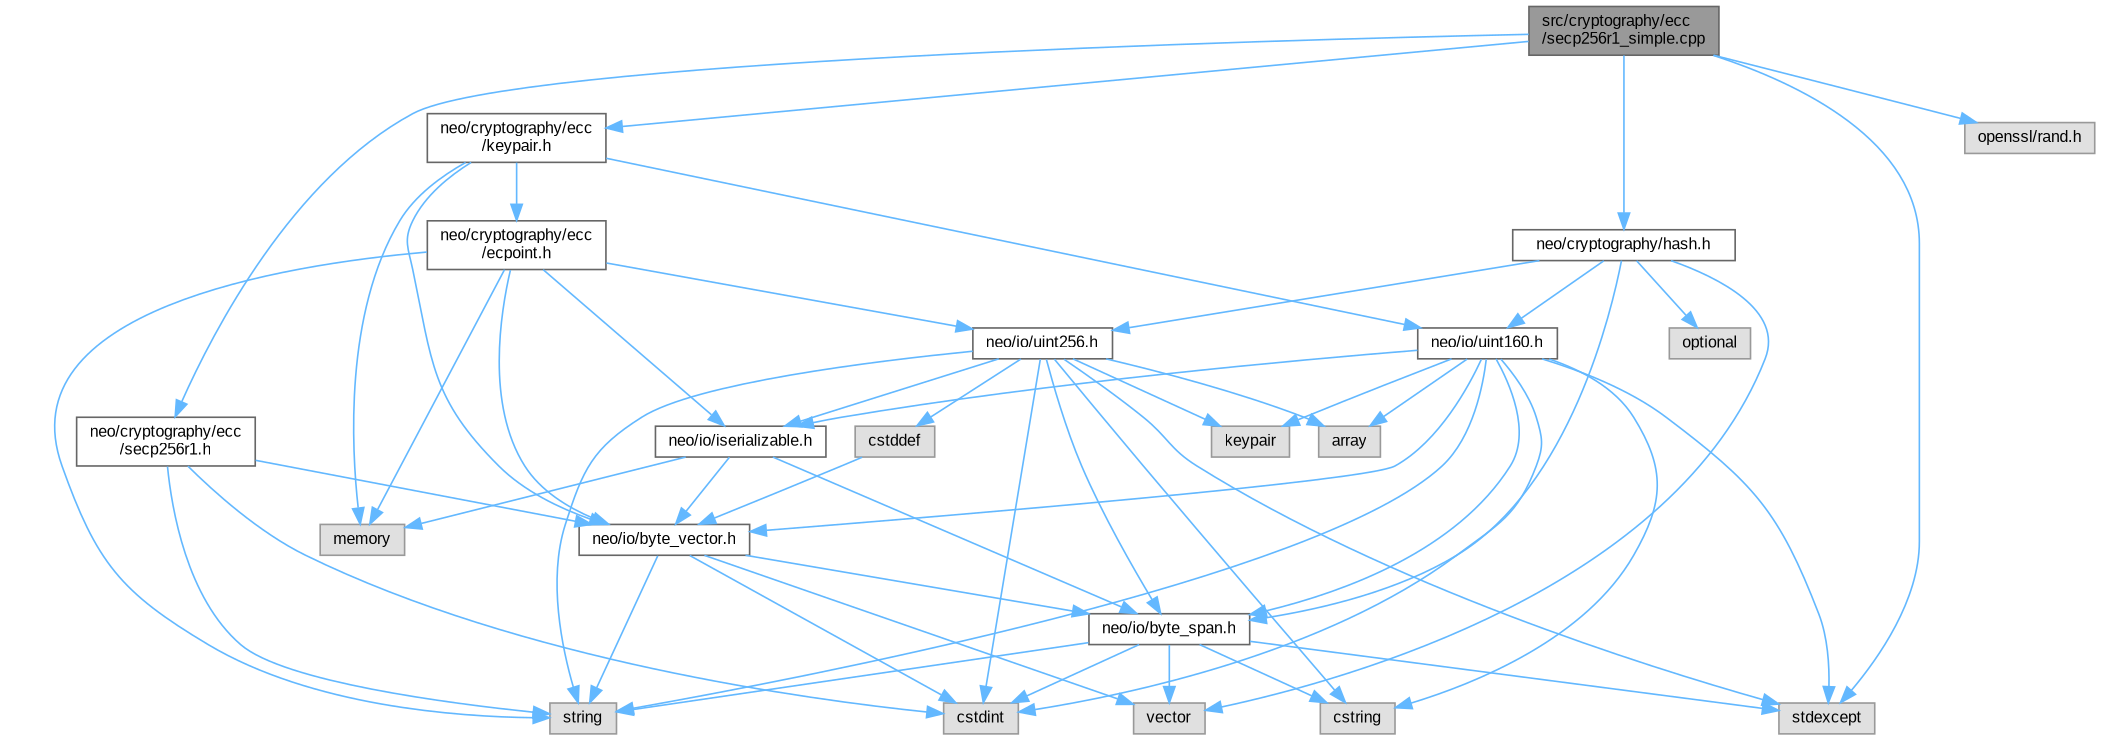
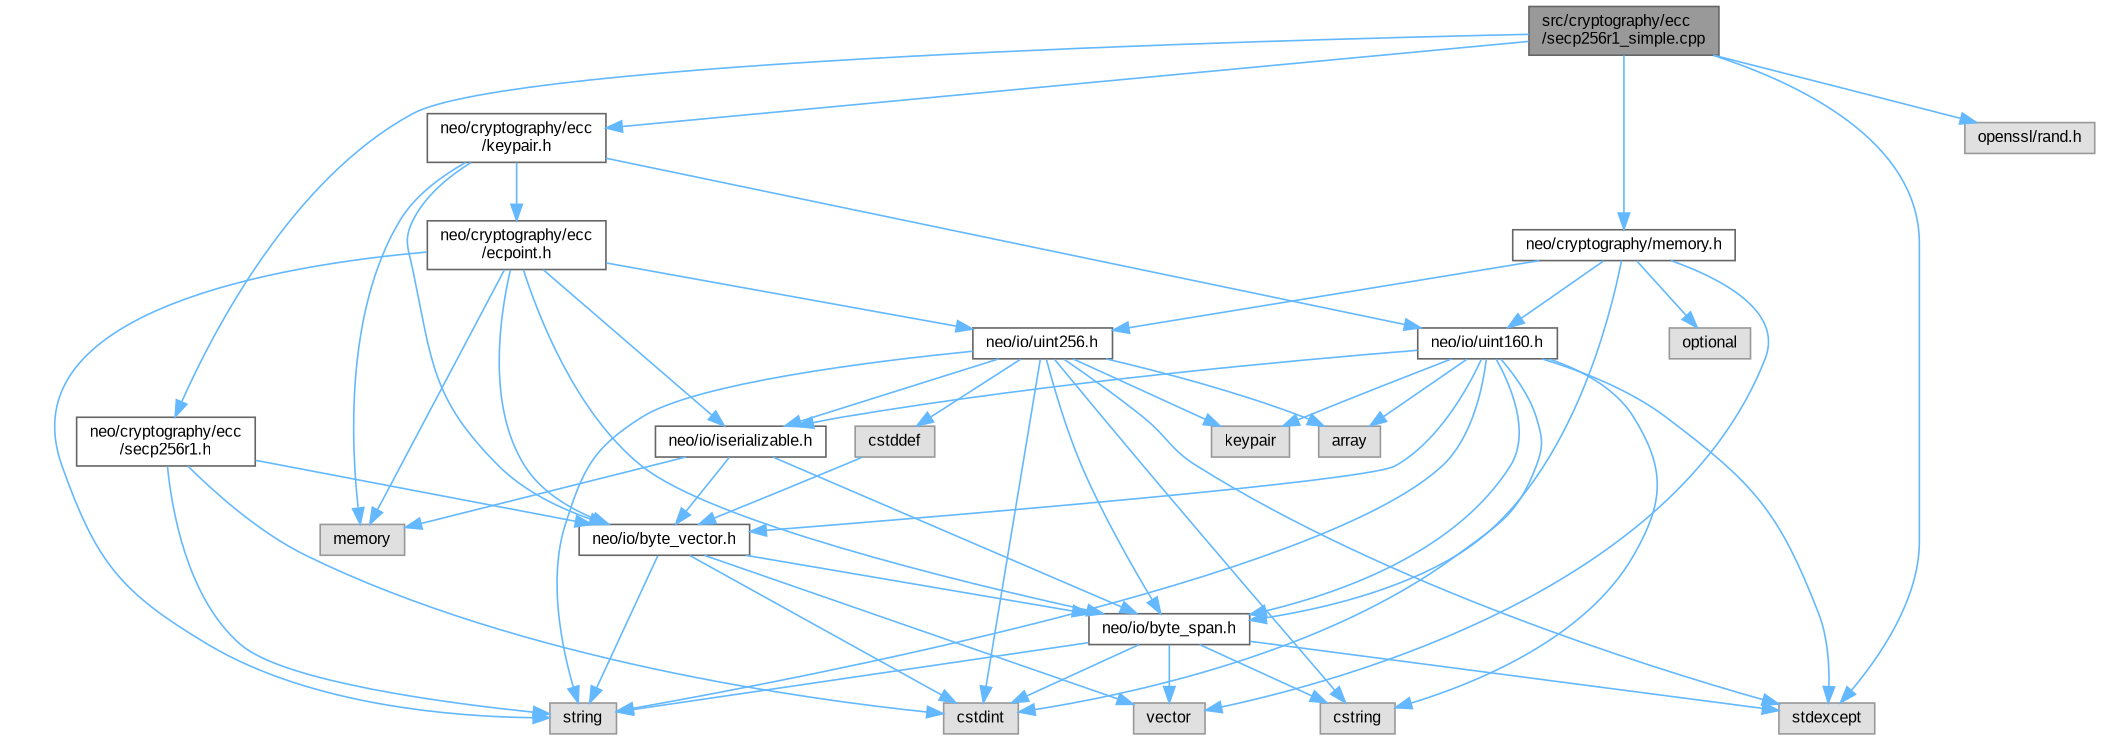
(1624, 245) -> (1624, 245)
none -> (749, 517)
